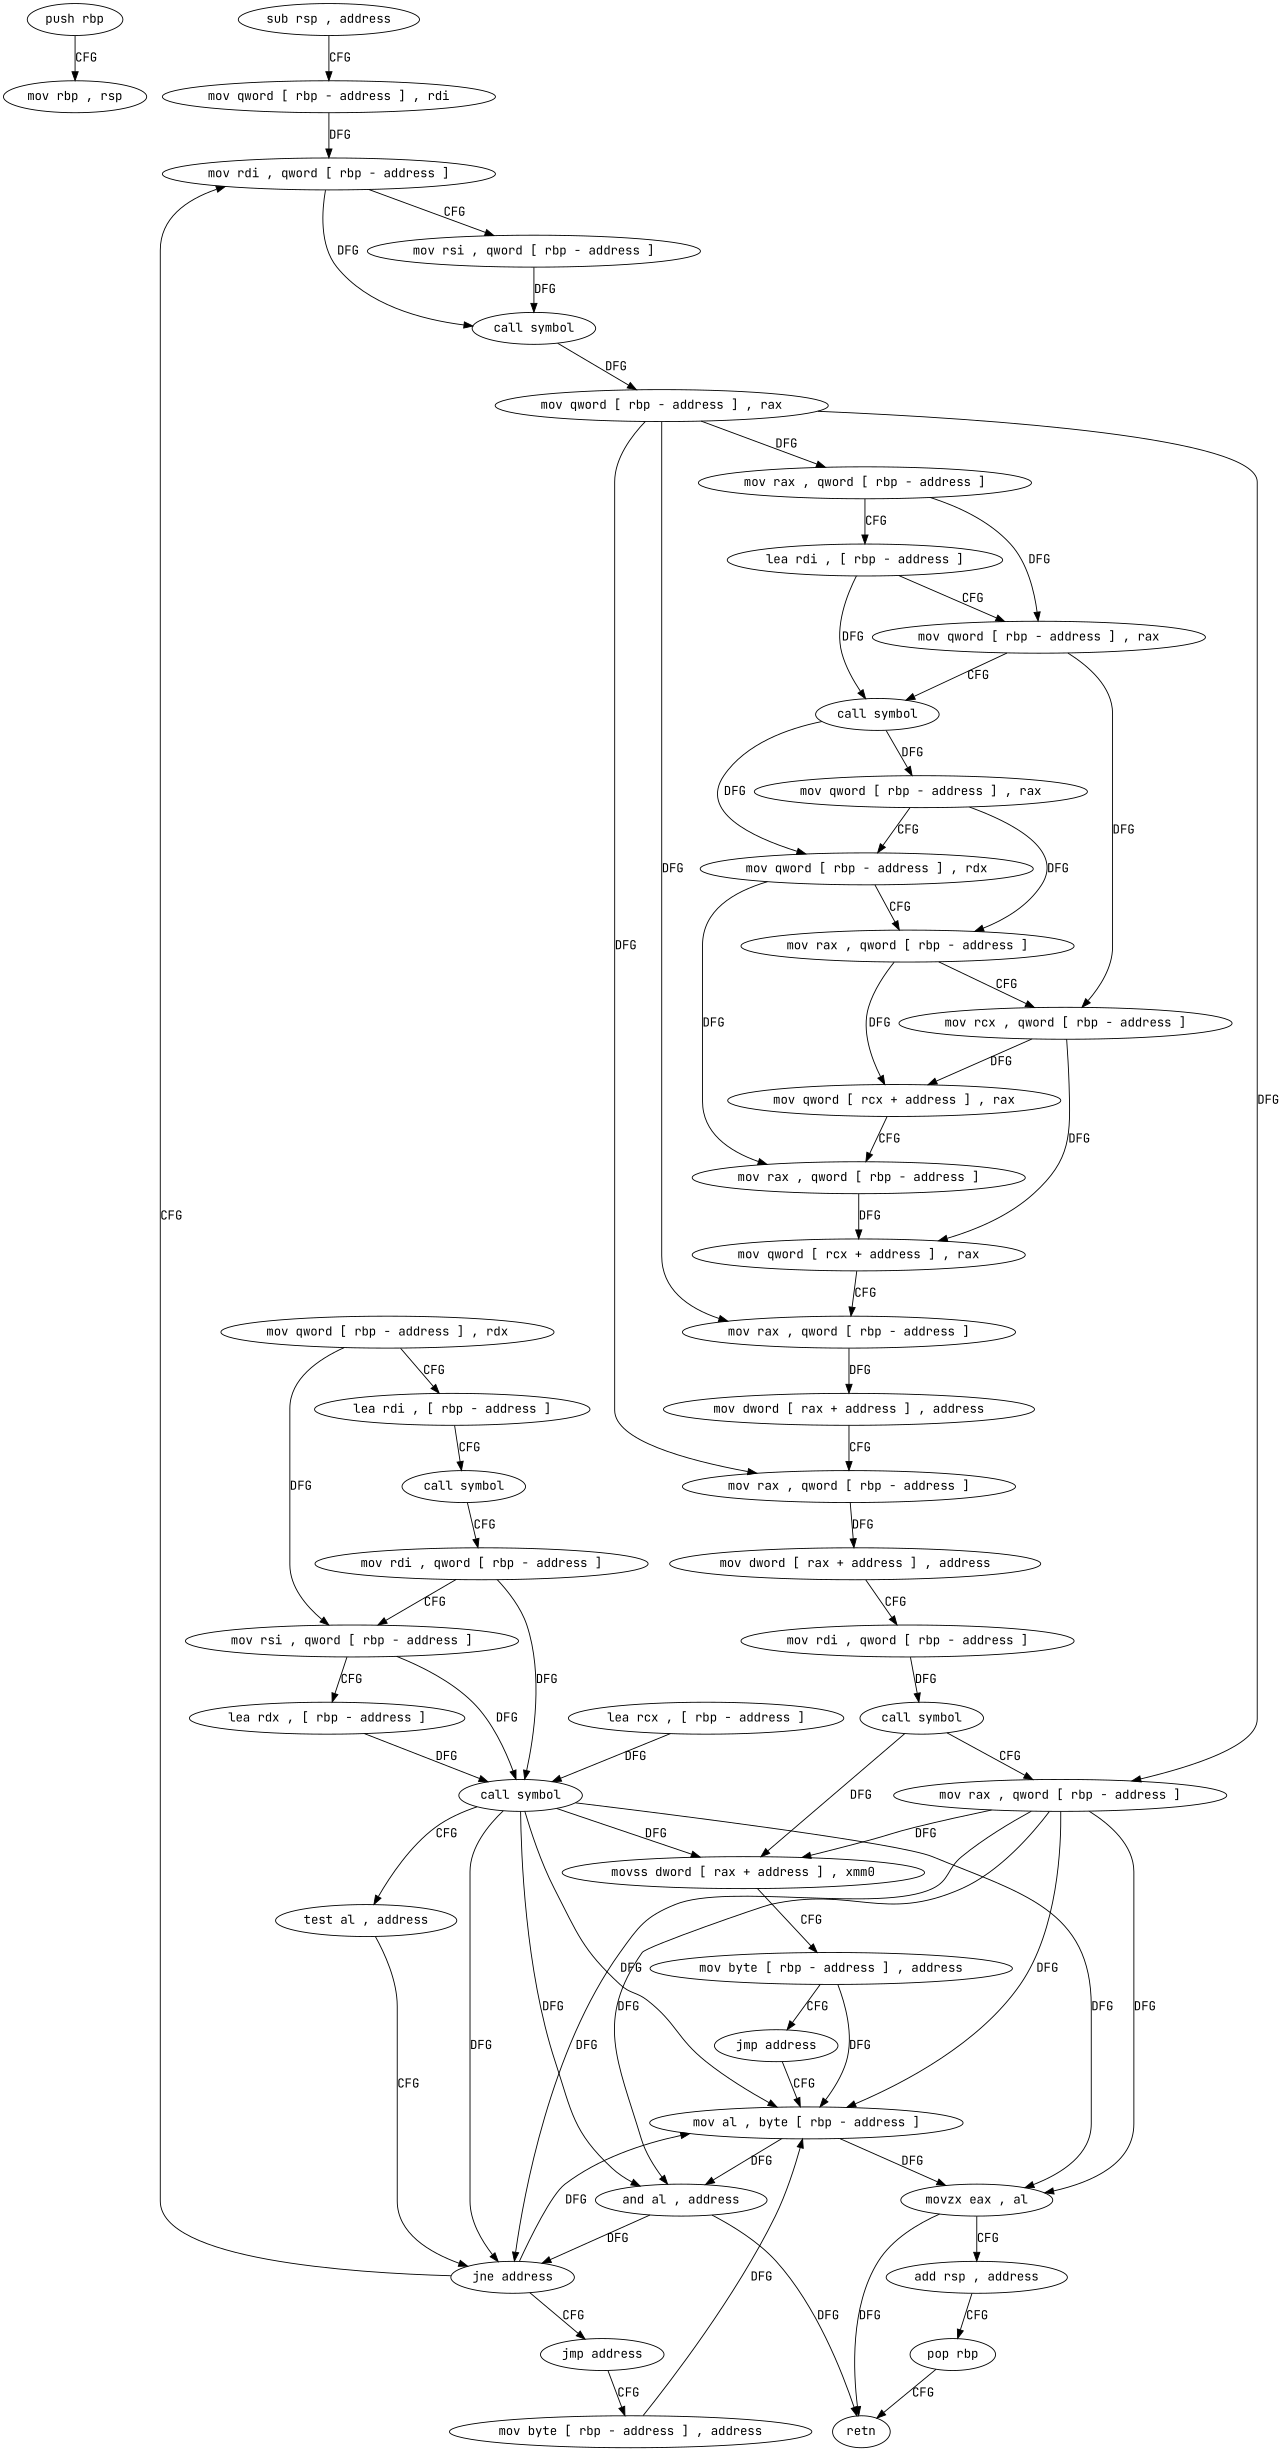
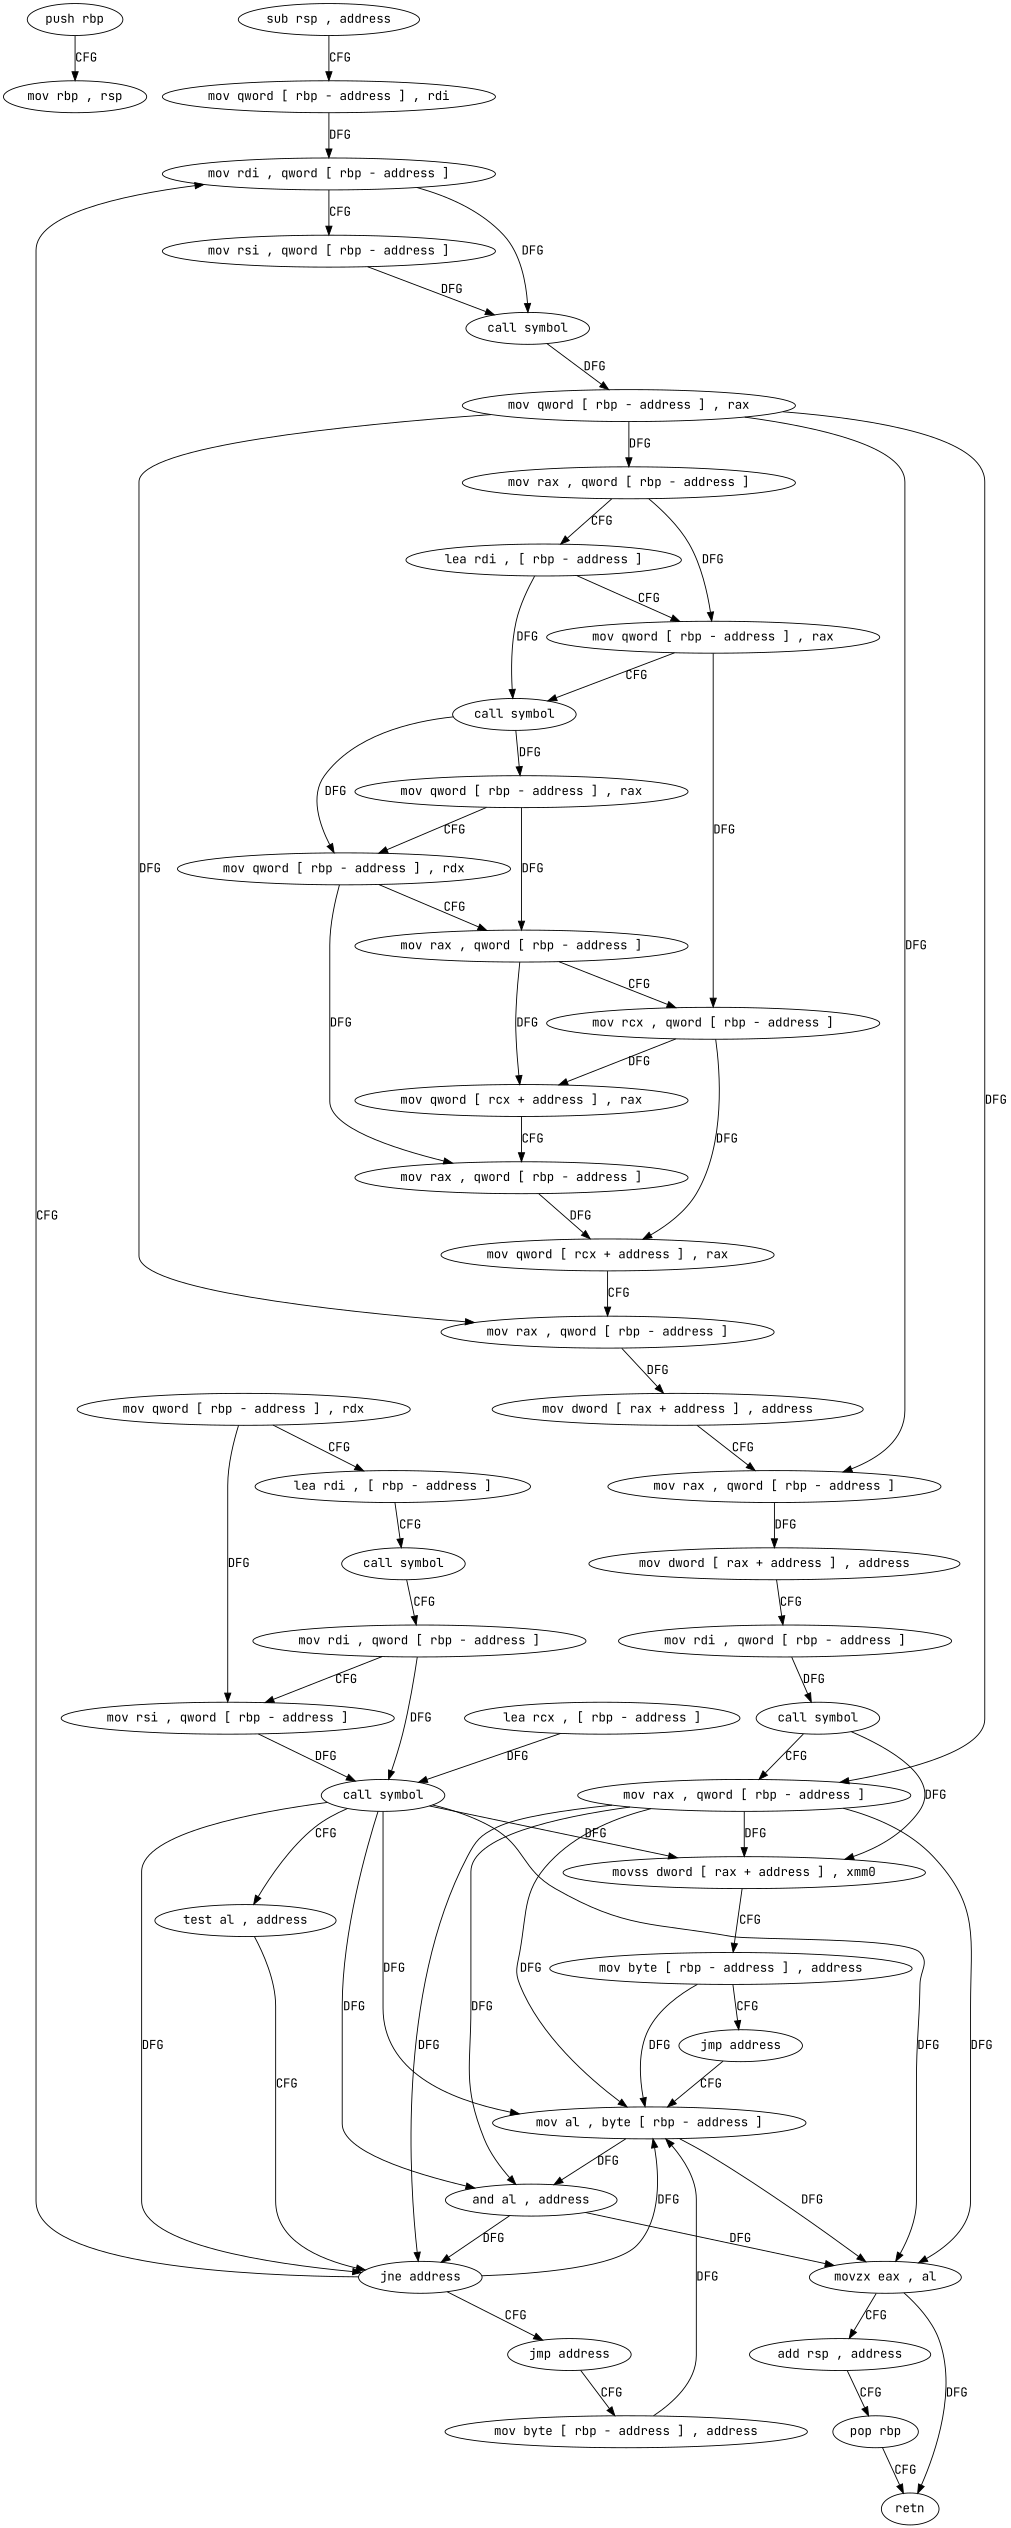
(327, 1718) -> none
(802, 2296) -> (705, 2238)
